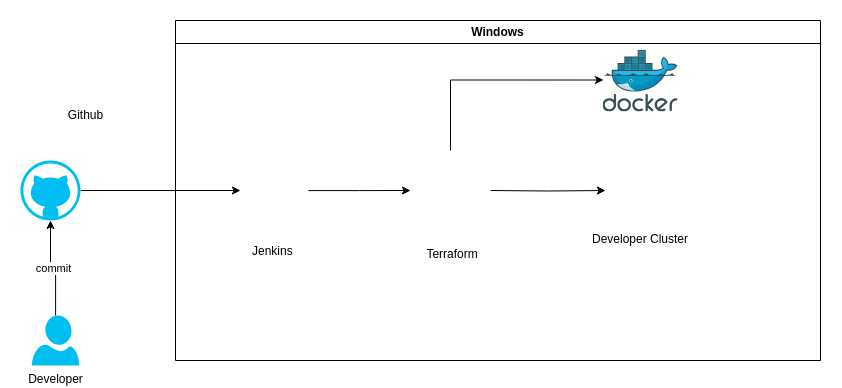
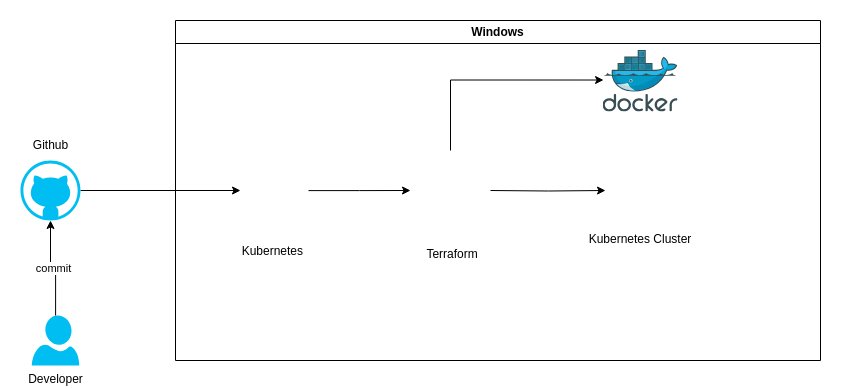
(86, 116) -> (51, 146)
(640, 239) -> (640, 239)
(274, 251) -> (274, 251)
